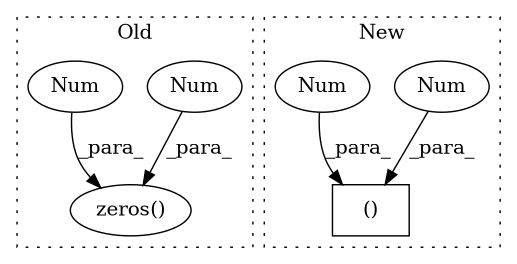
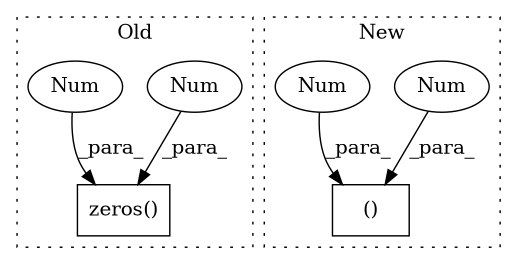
(131, 210) -> (124, 210)
